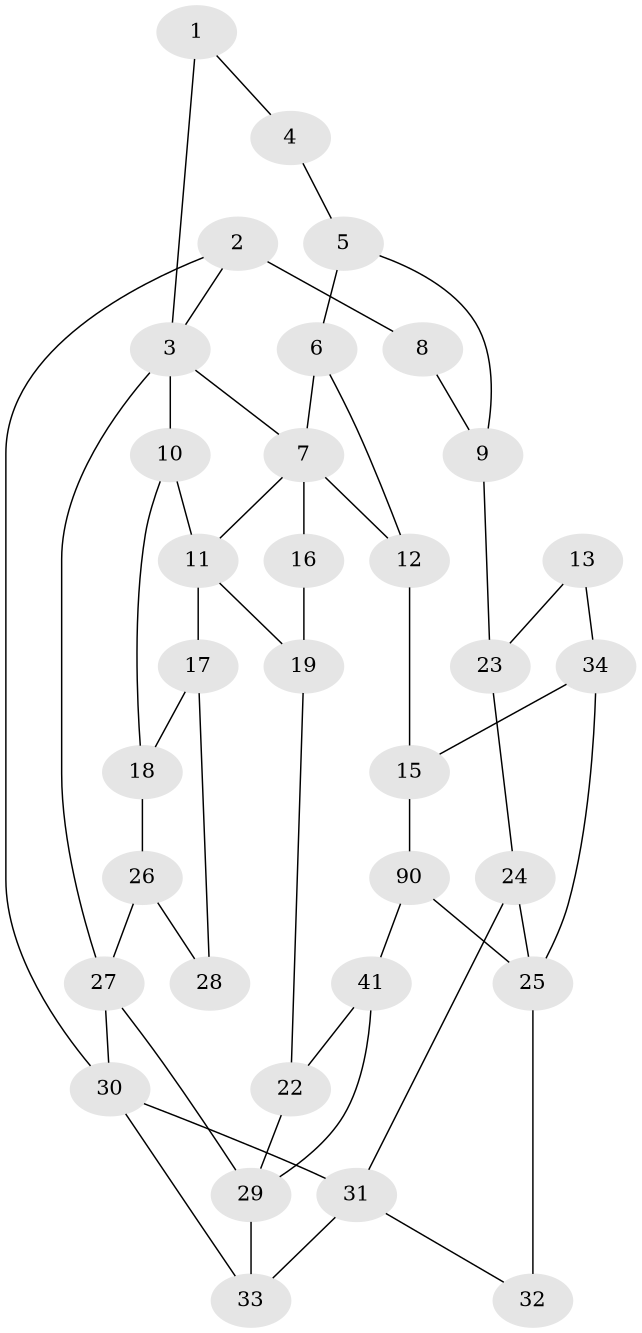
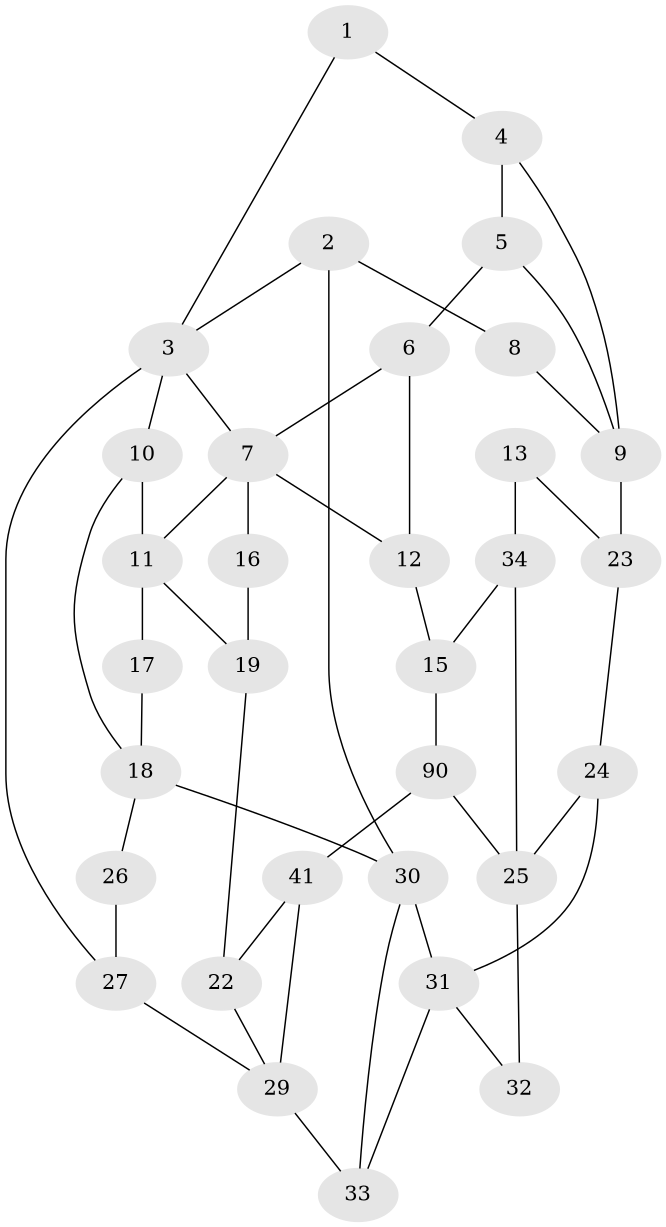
none -> (589, 288)
(210, 984) -> none
(107, 1037) -> (277, 821)
